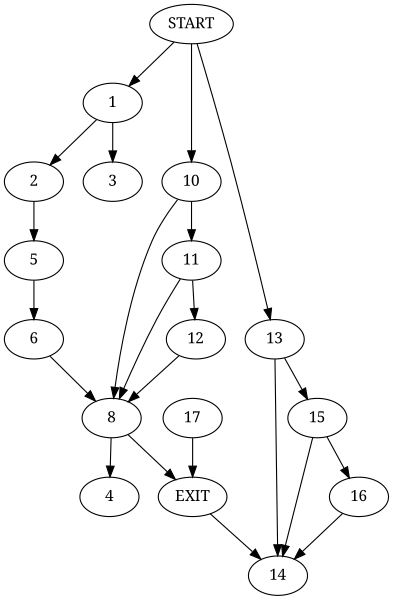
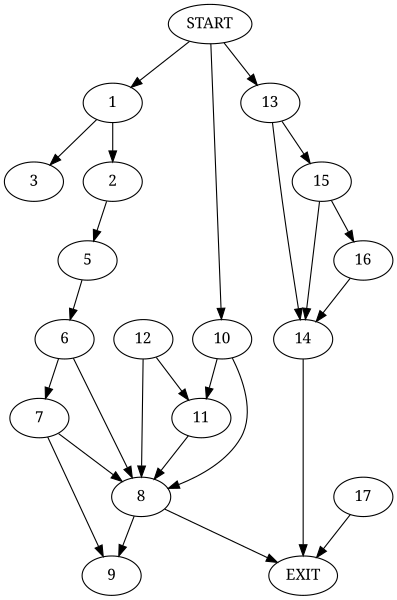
(193, 295) -> (169, 374)
none -> (39, 418)
(109, 497) -> (112, 576)
(231, 533) -> (303, 452)
